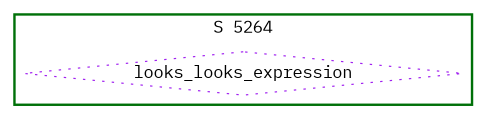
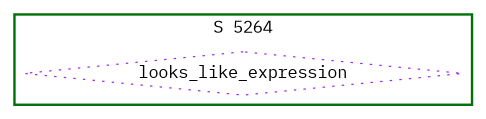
(243, 73) -> (243, 73)
